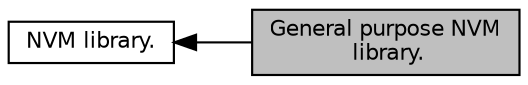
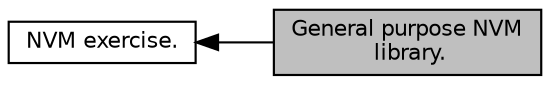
(91, 42) -> (102, 42)
